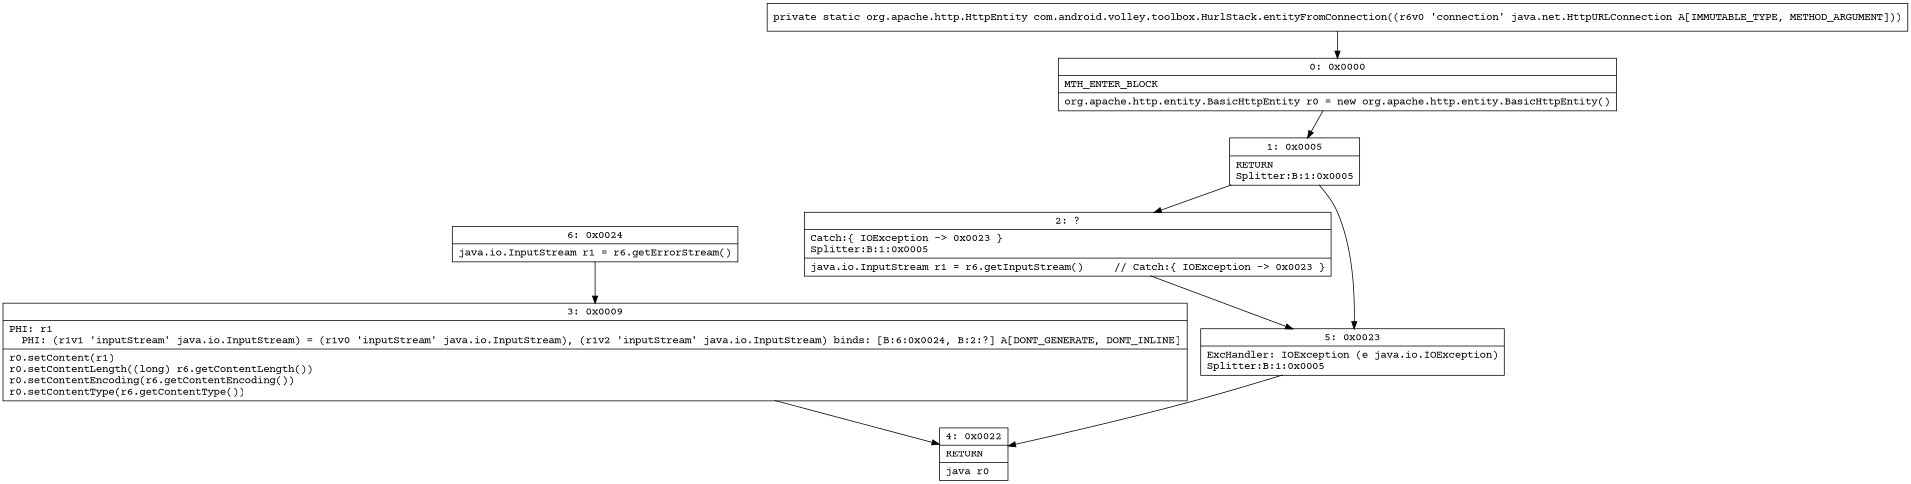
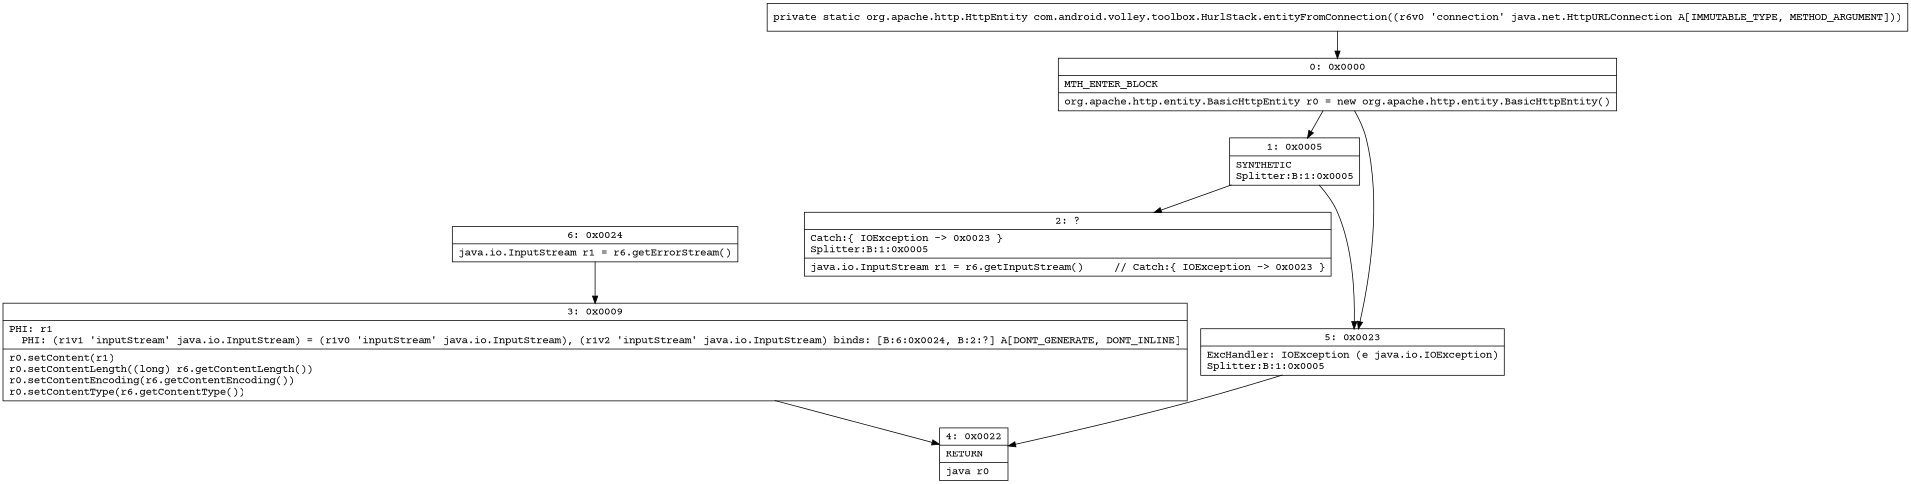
(1254, 165) -> (1264, 165)
(1218, 301) -> (1374, 215)
